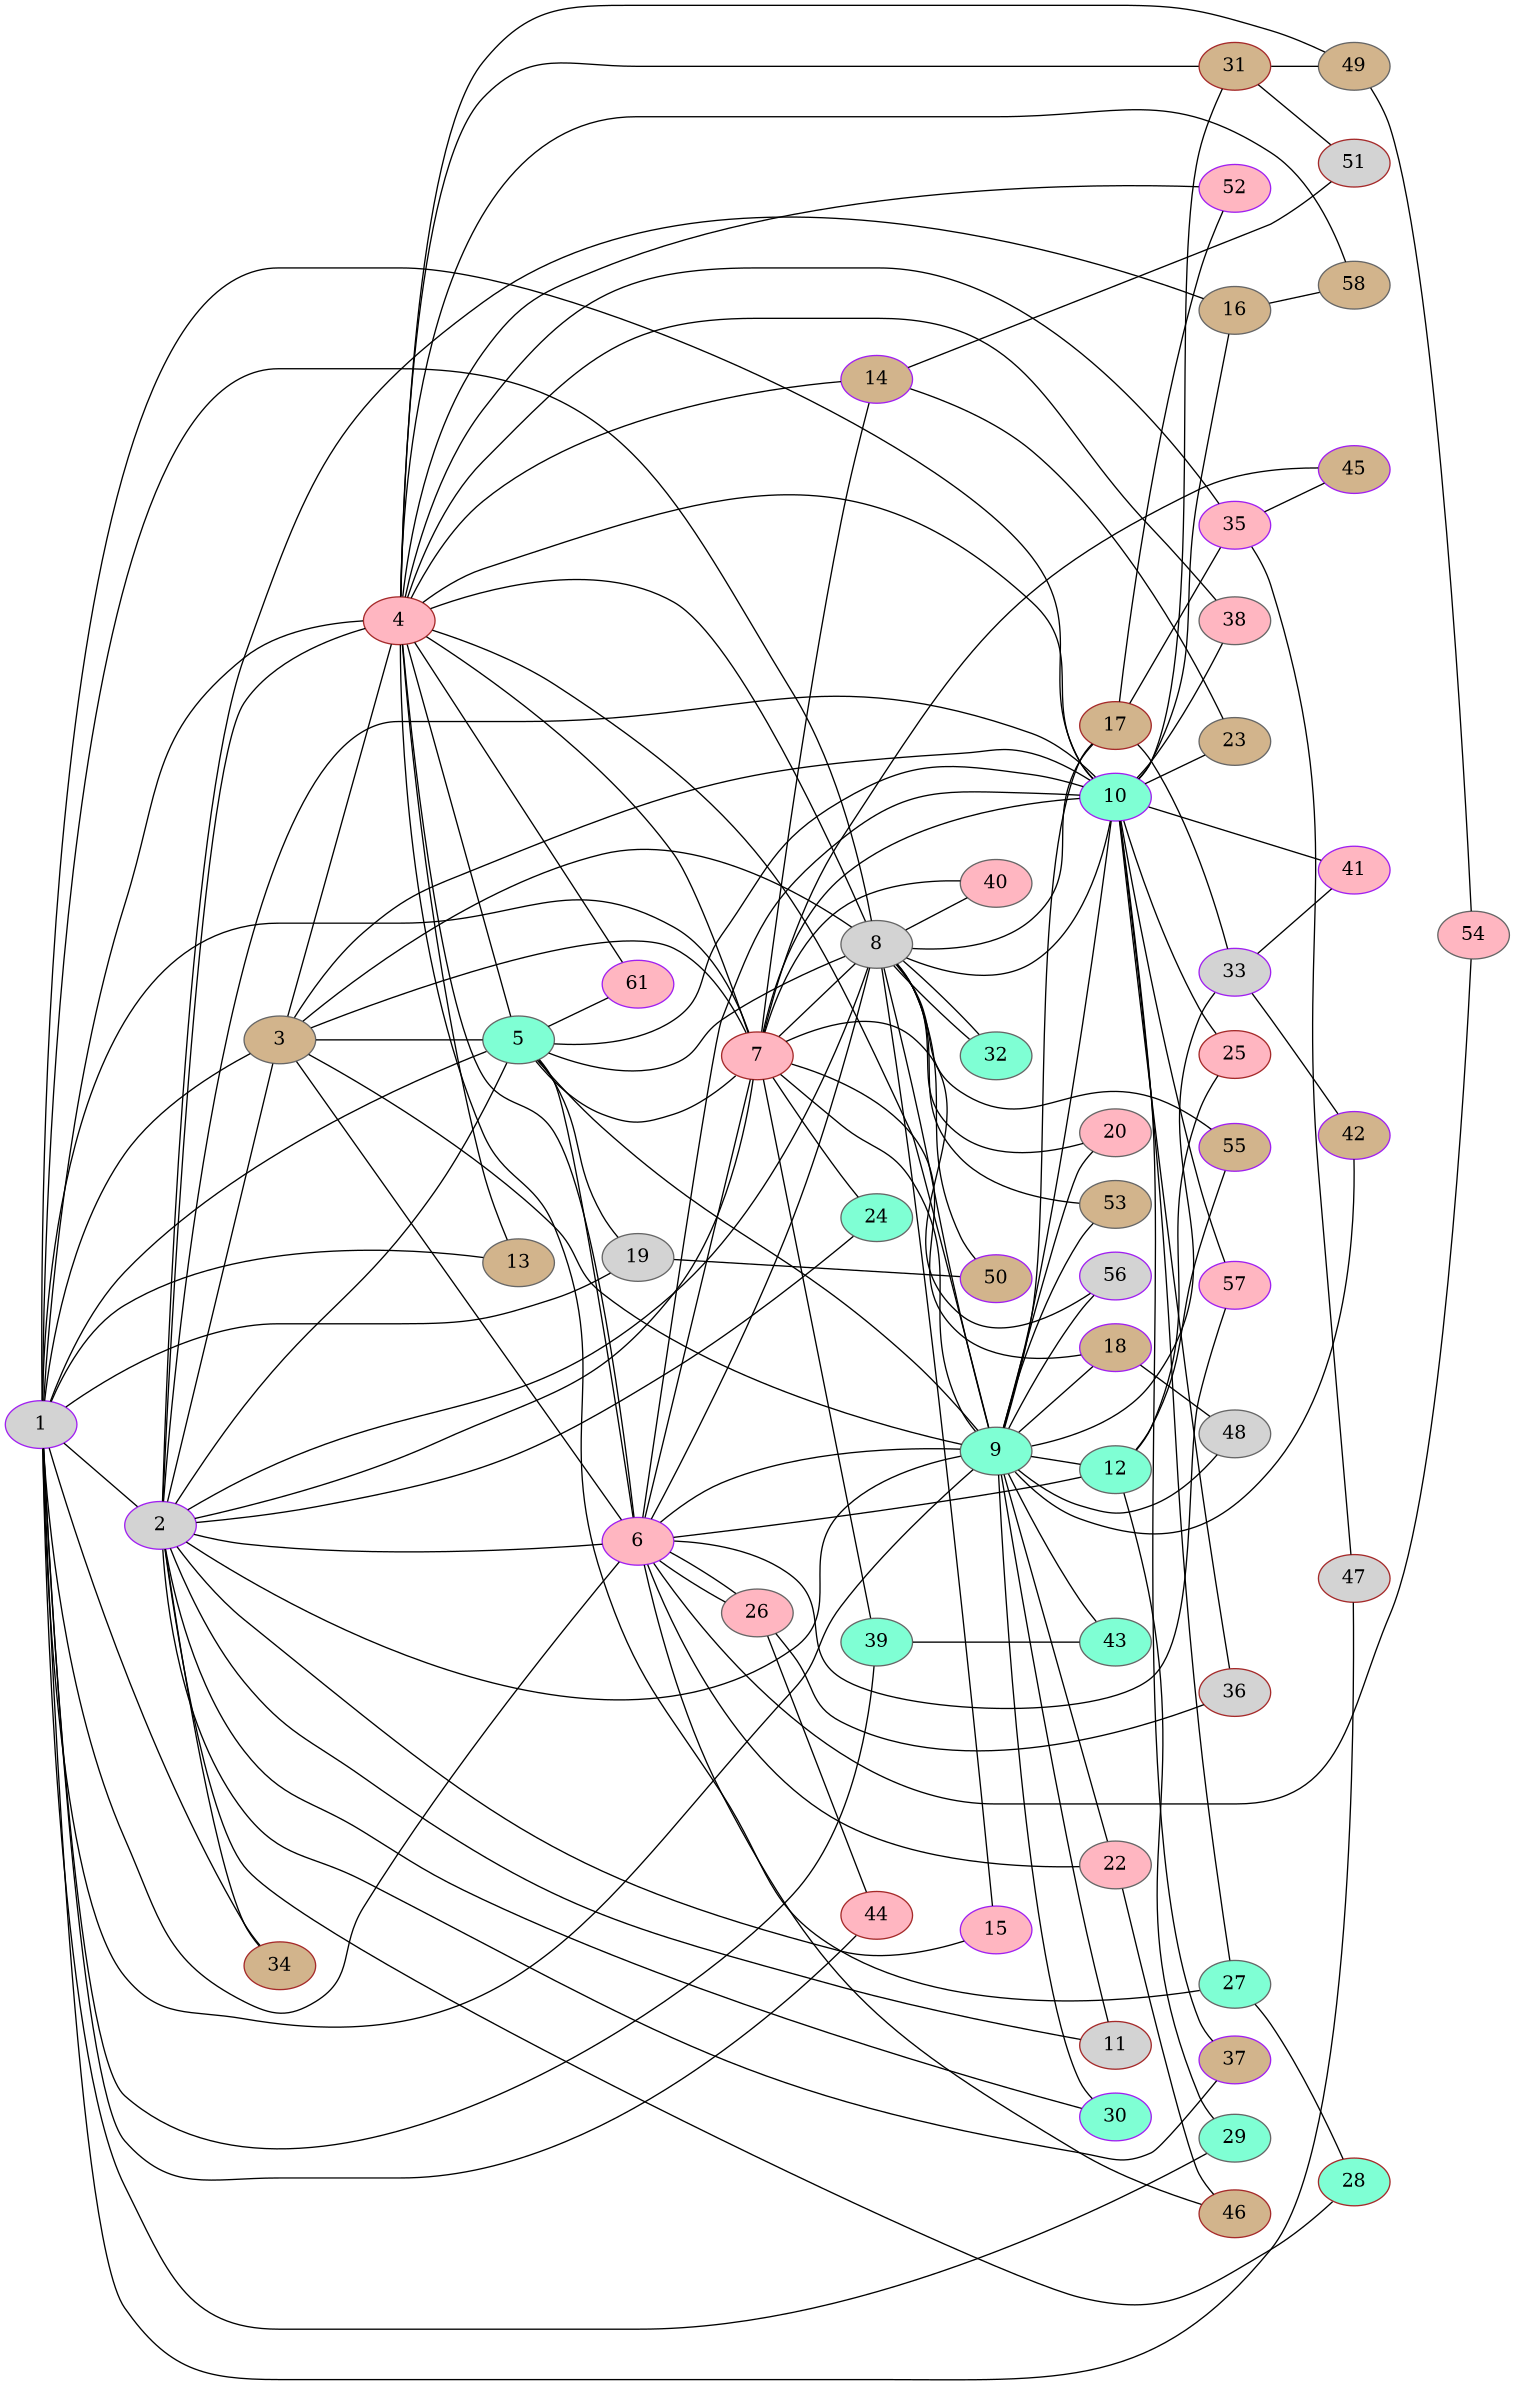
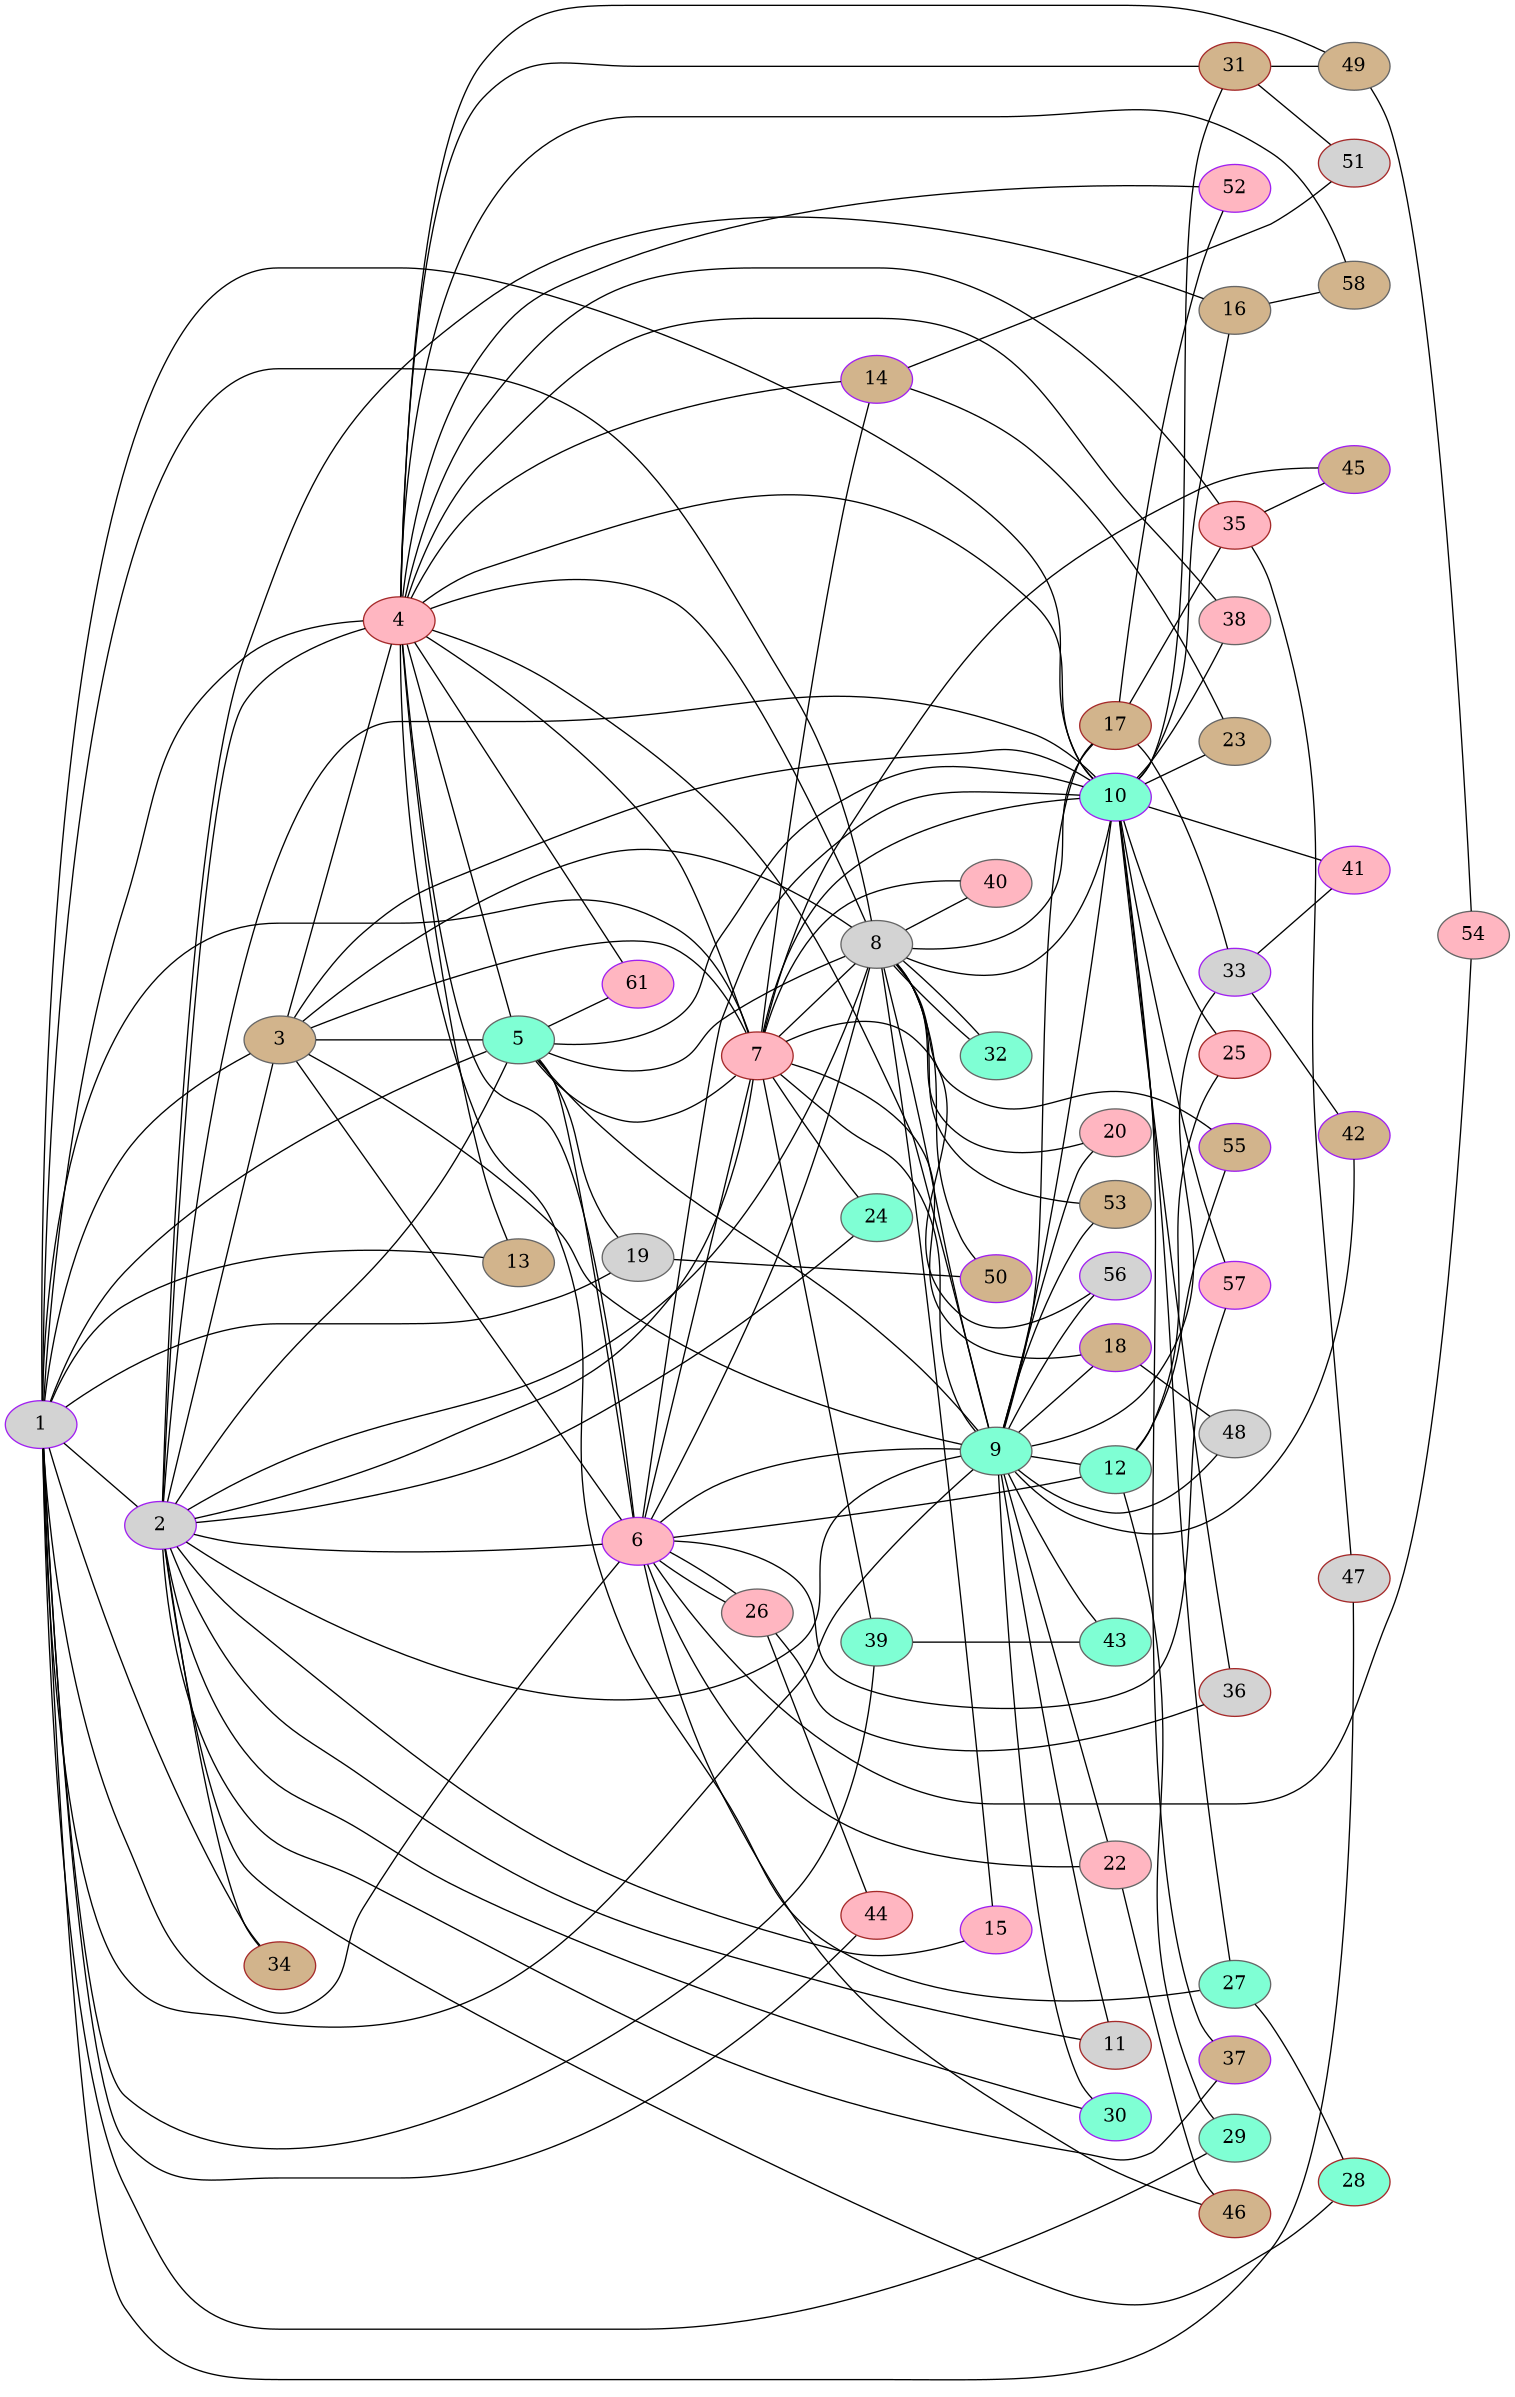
(1235, 525) -> (1235, 525)
